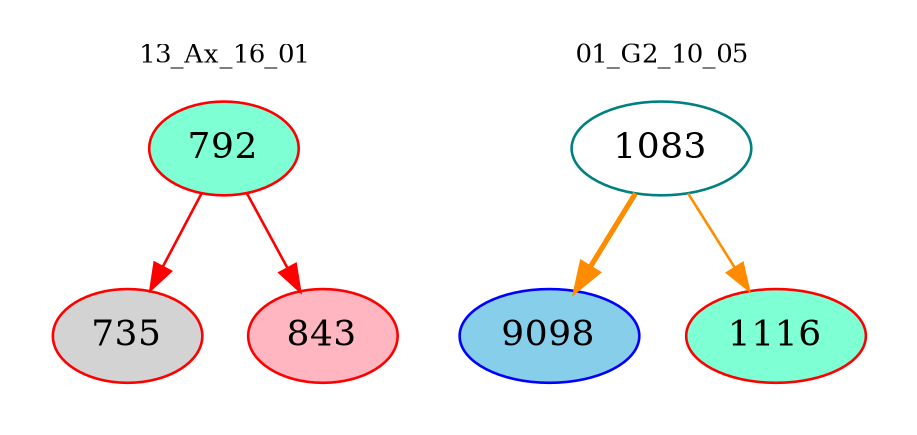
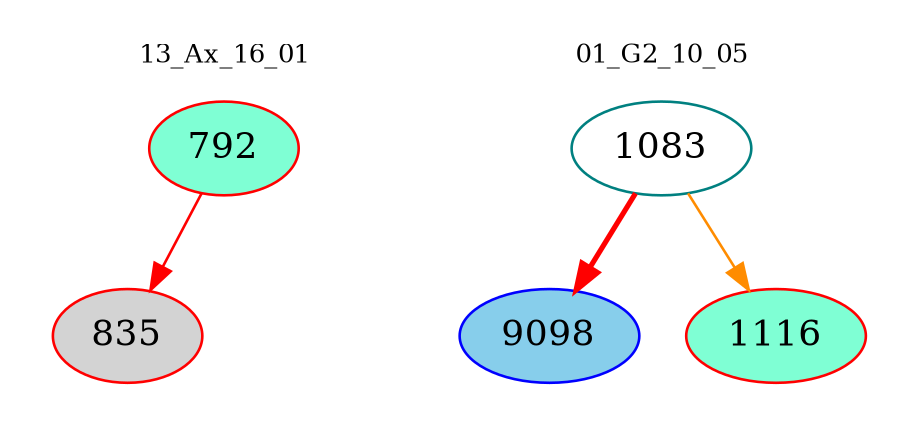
(613, 230) -> (613, 230)
(128, 336) -> (128, 336)
(323, 336) -> none
